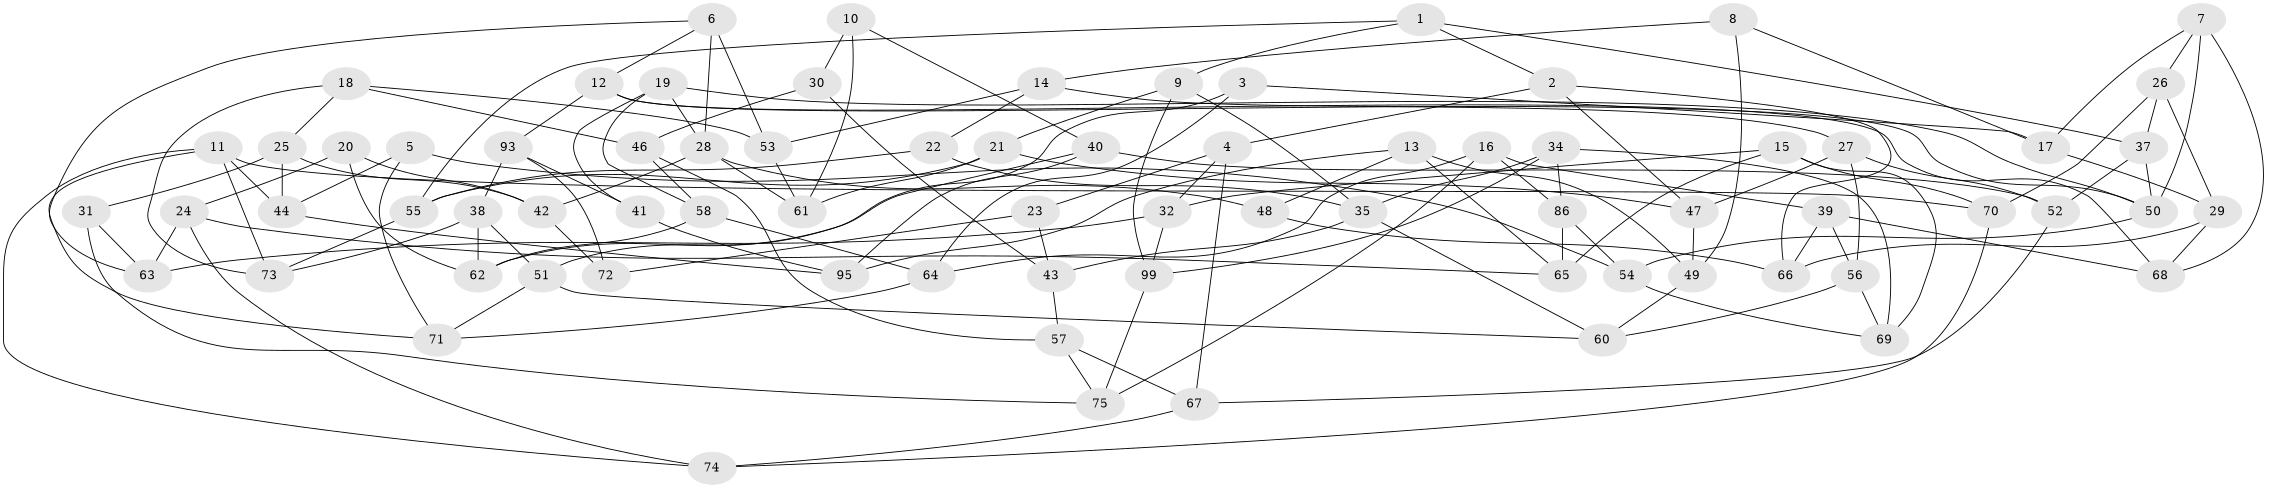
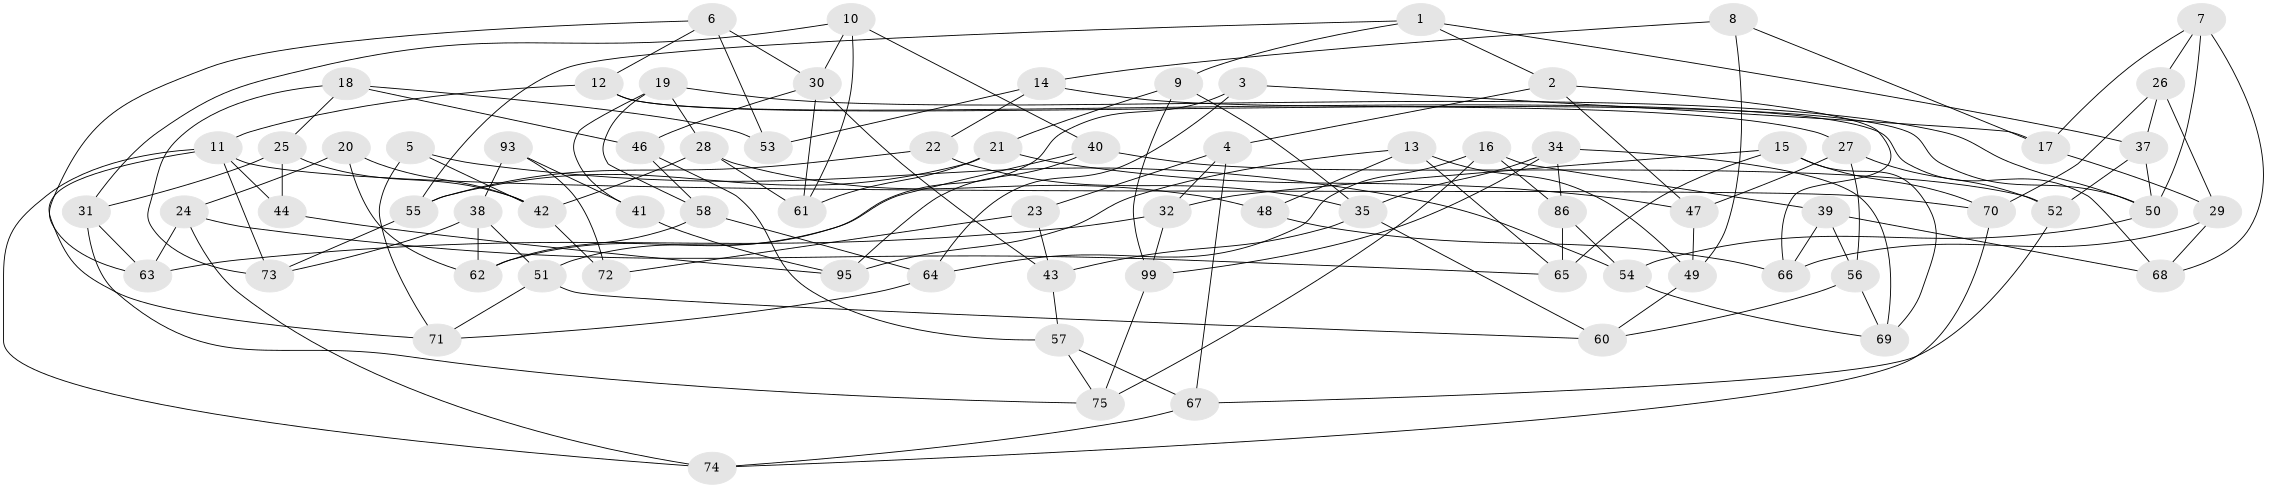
none -> (440, 46)
(708, 84) -> (765, 52)
(554, 116) -> (395, 102)
(785, 180) -> (810, 148)
(344, 181) -> (467, 175)
